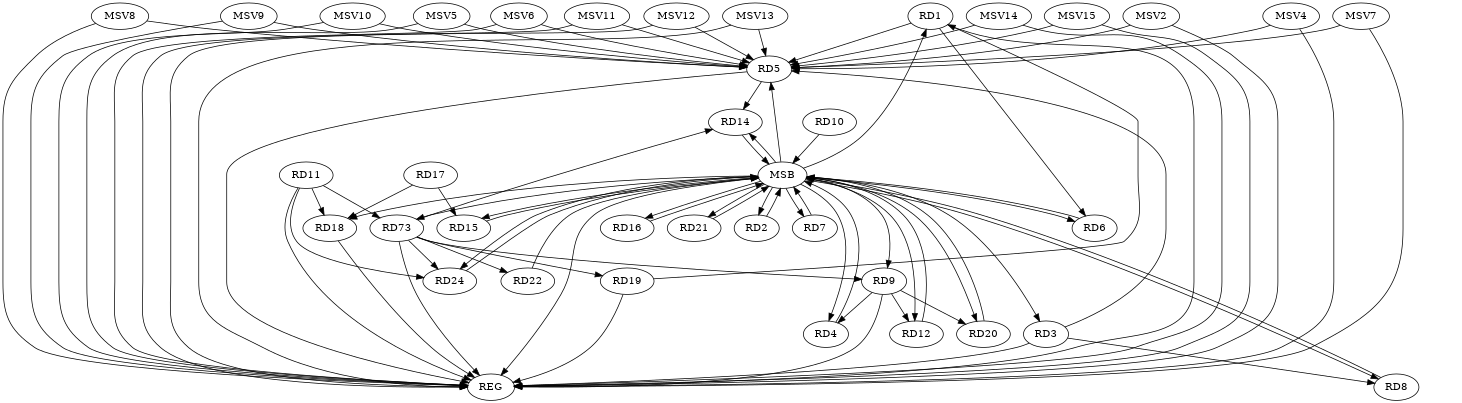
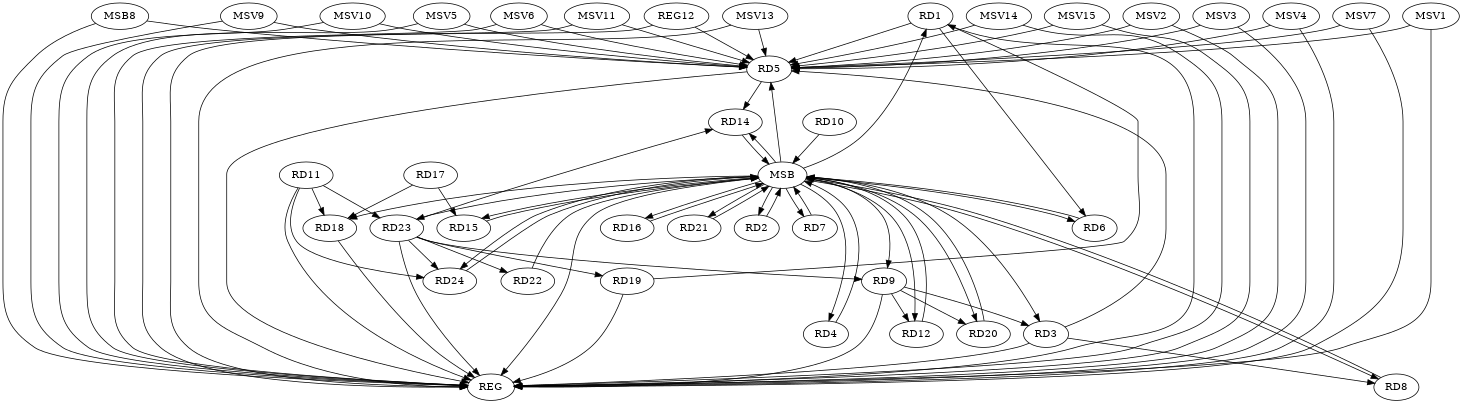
(120, 16) -> (120, 16)
(676, 16) -> (676, 16)
none -> (1221, 16)
none -> (1431, 16)
(397, 228) -> (397, 228)
(858, 305) -> (963, 304)
